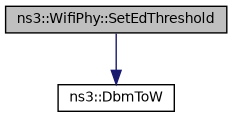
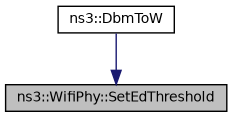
(116, 52) -> (116, 52)
